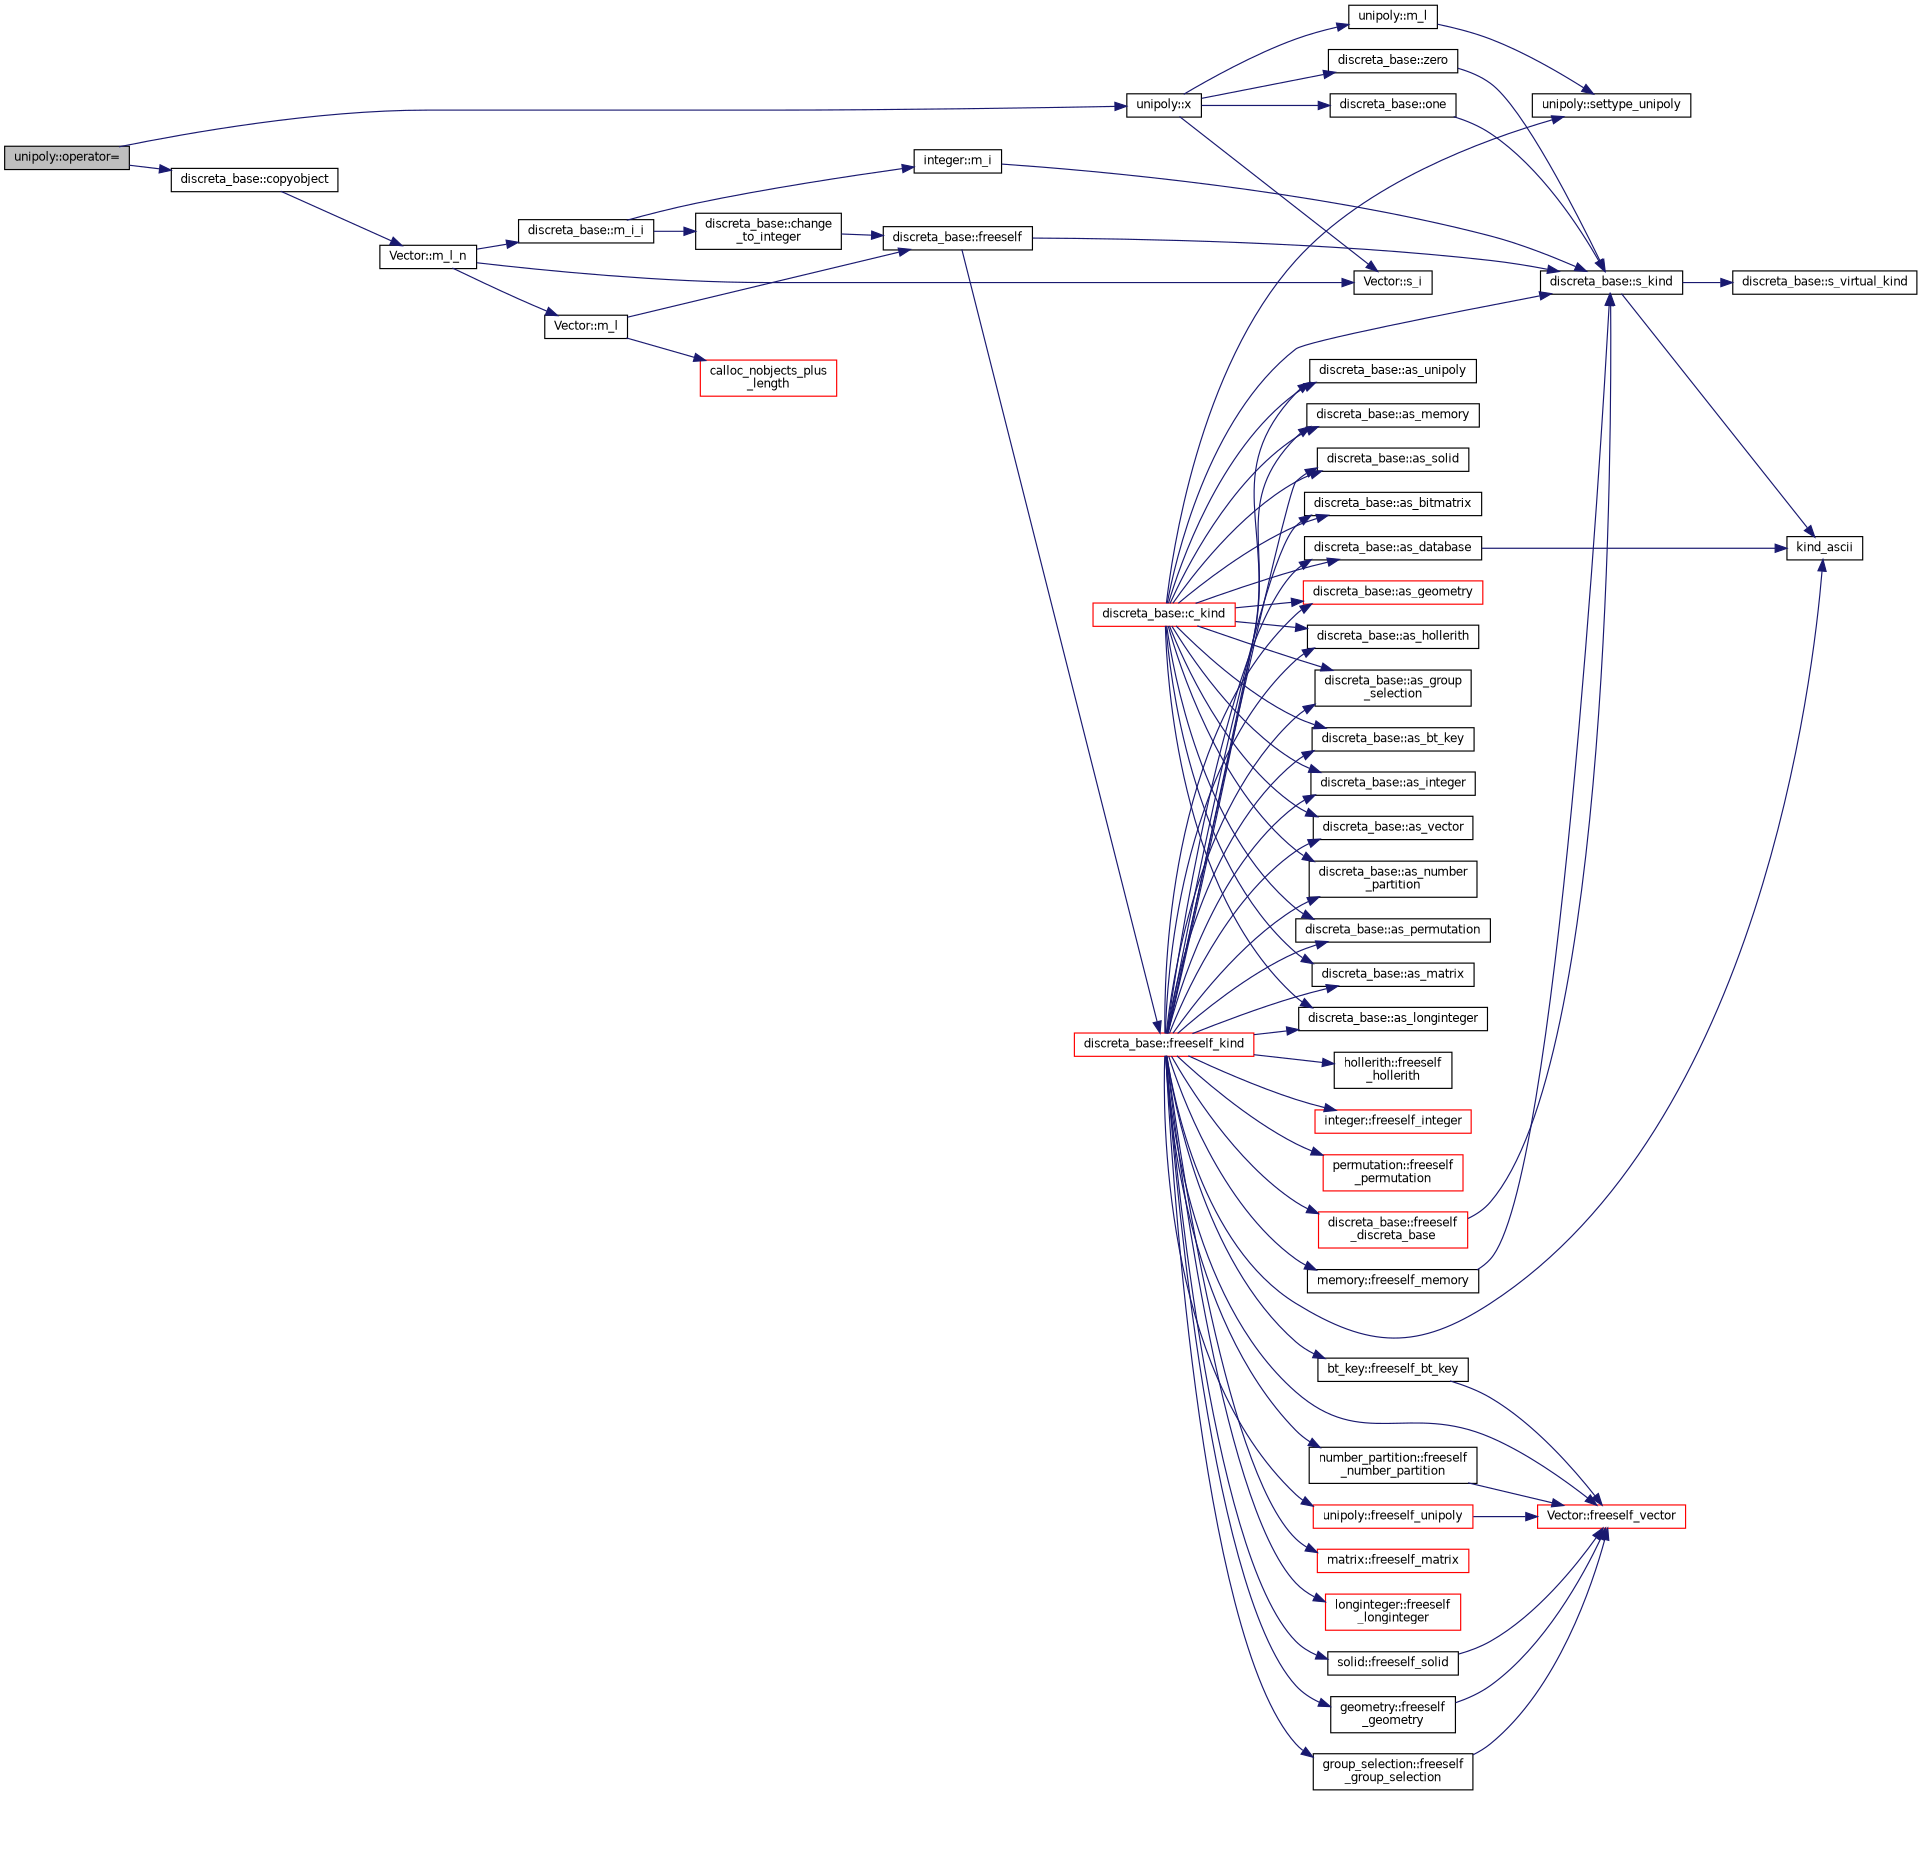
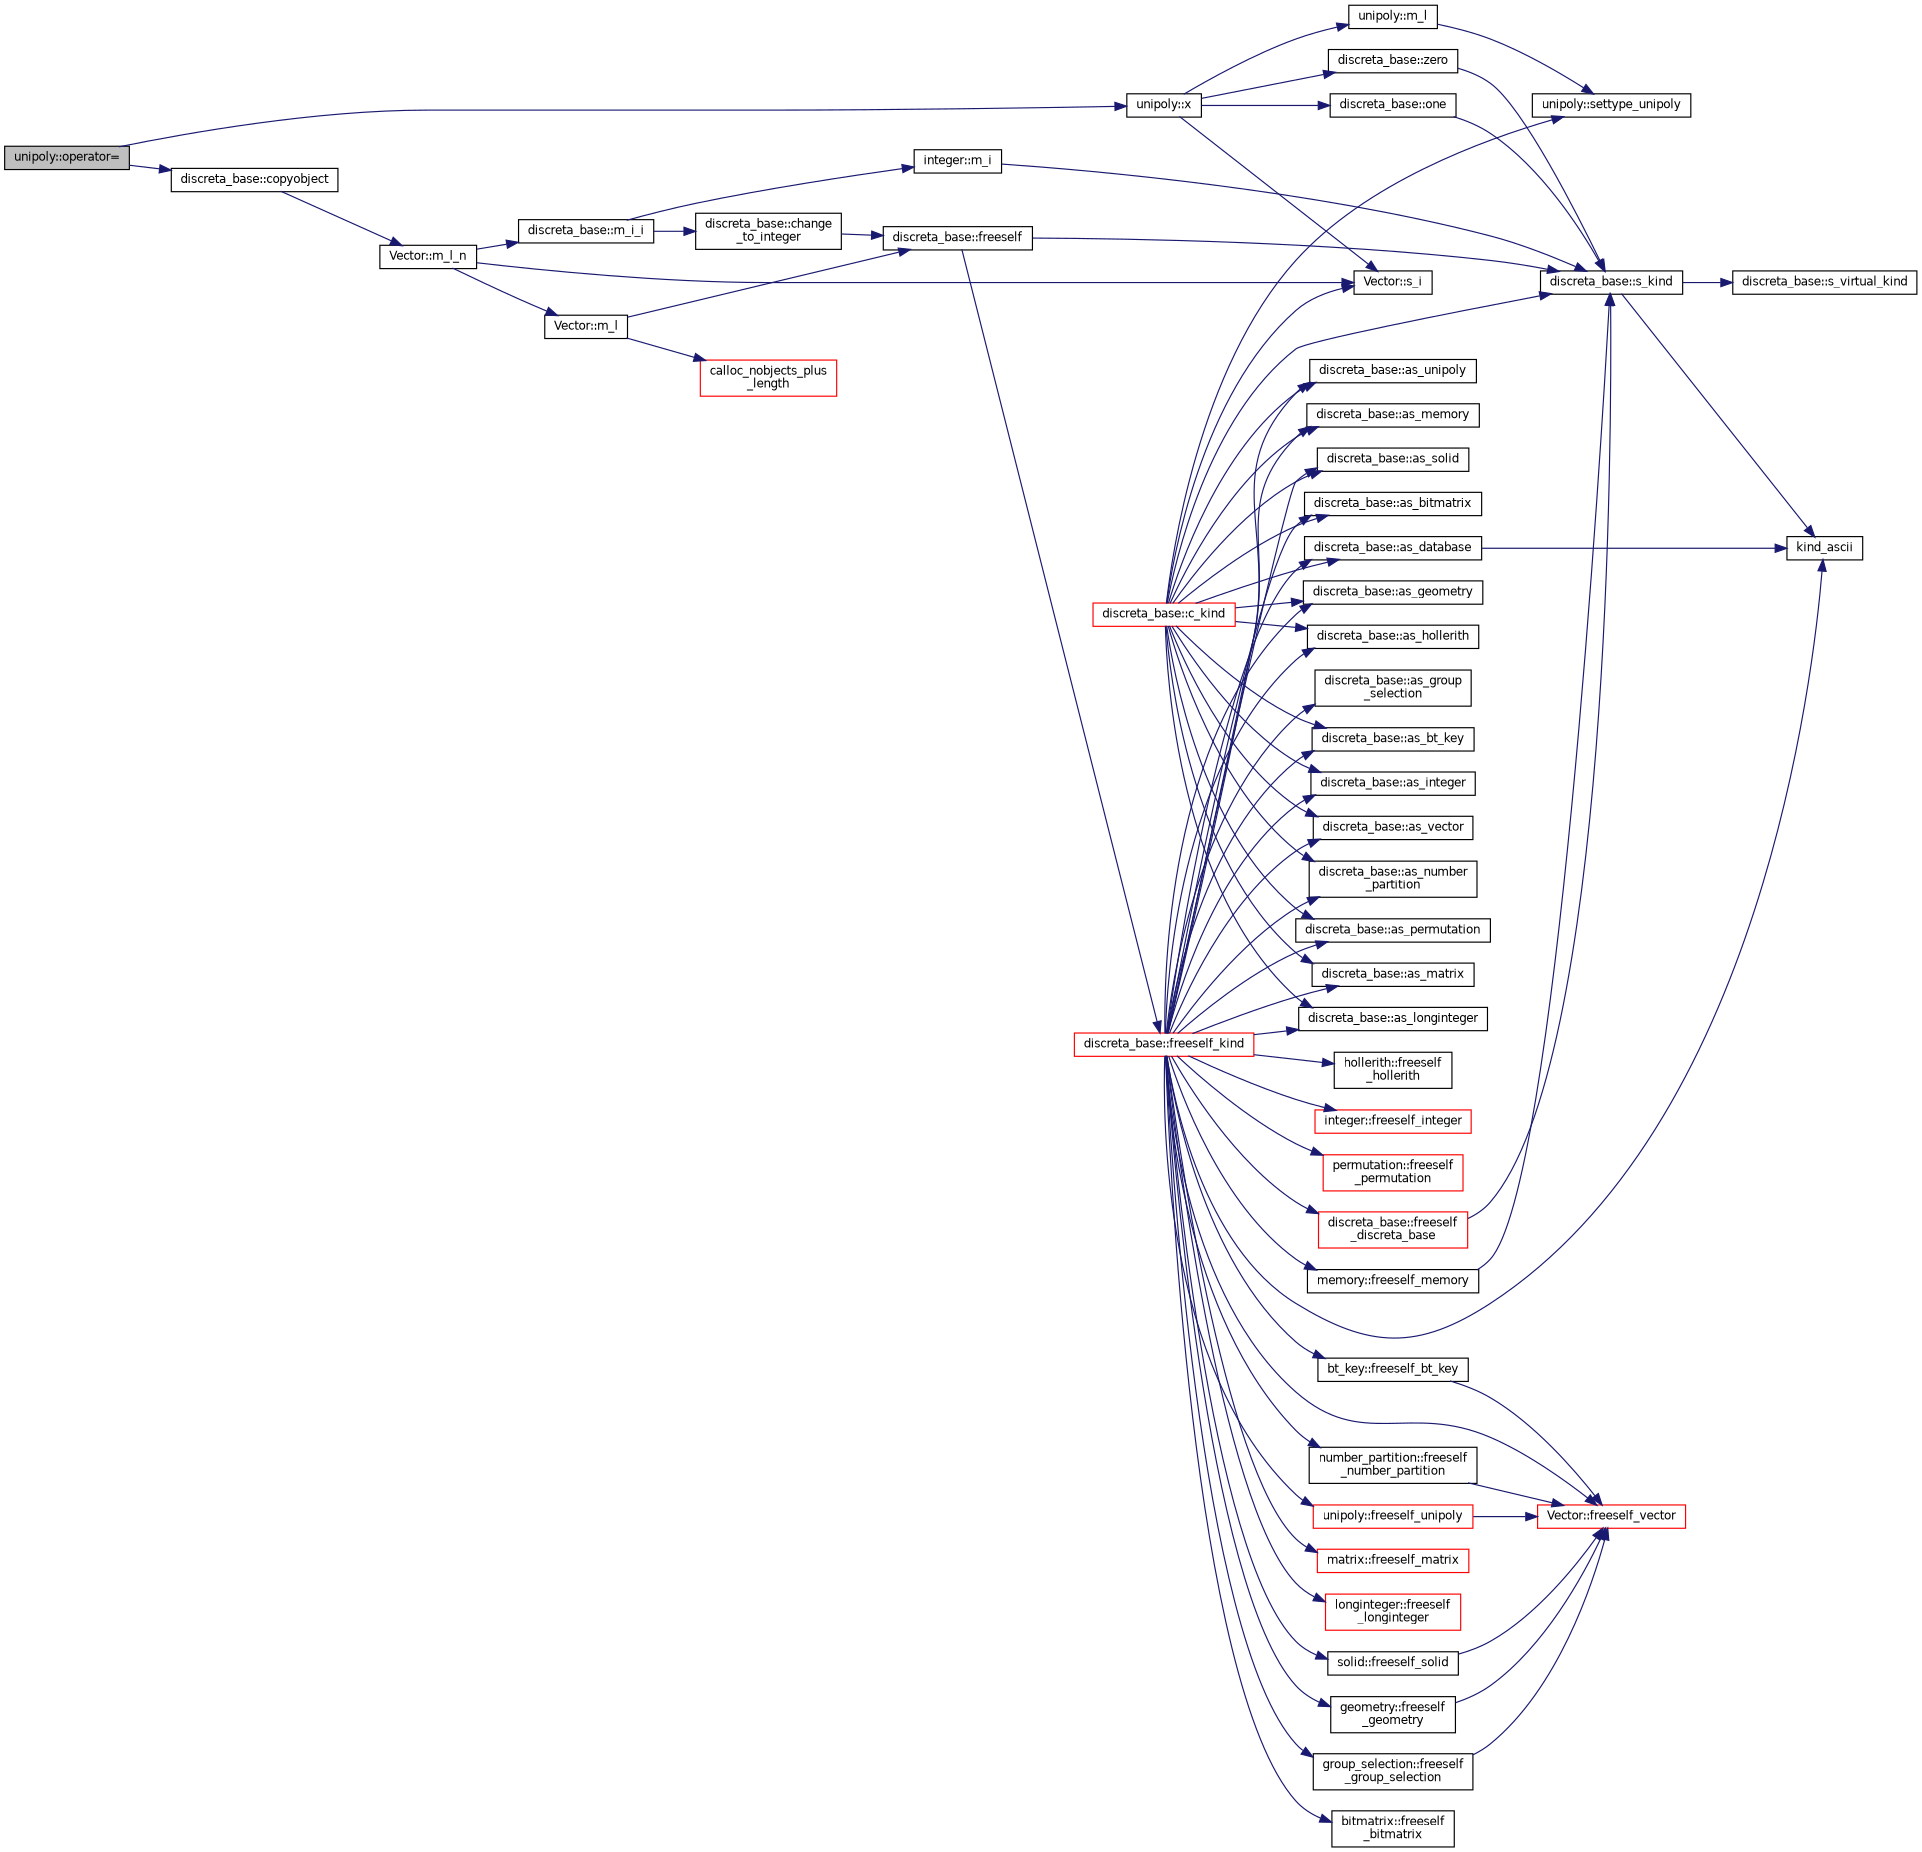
(1393, 593) -> (1393, 593)
(1244, 642) -> (1218, 422)
none -> (1393, 1829)
